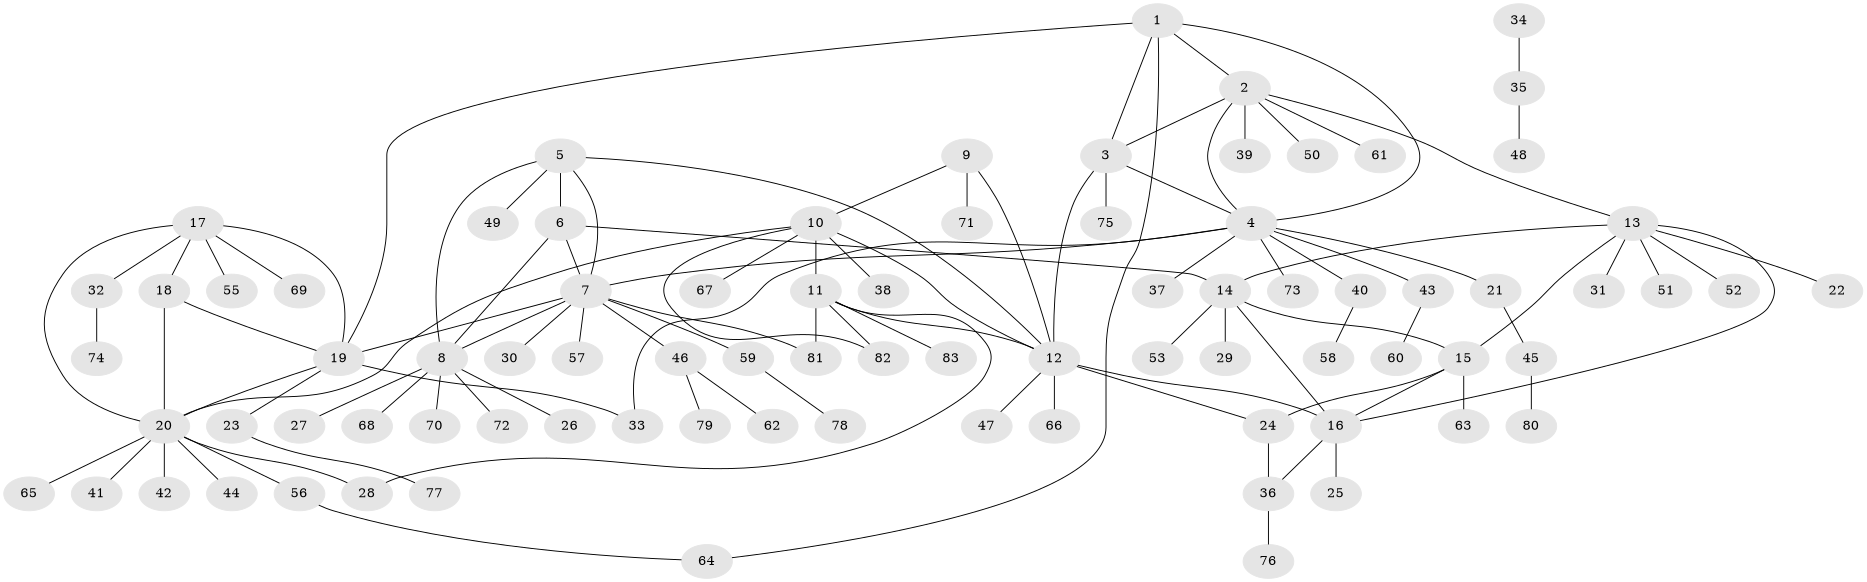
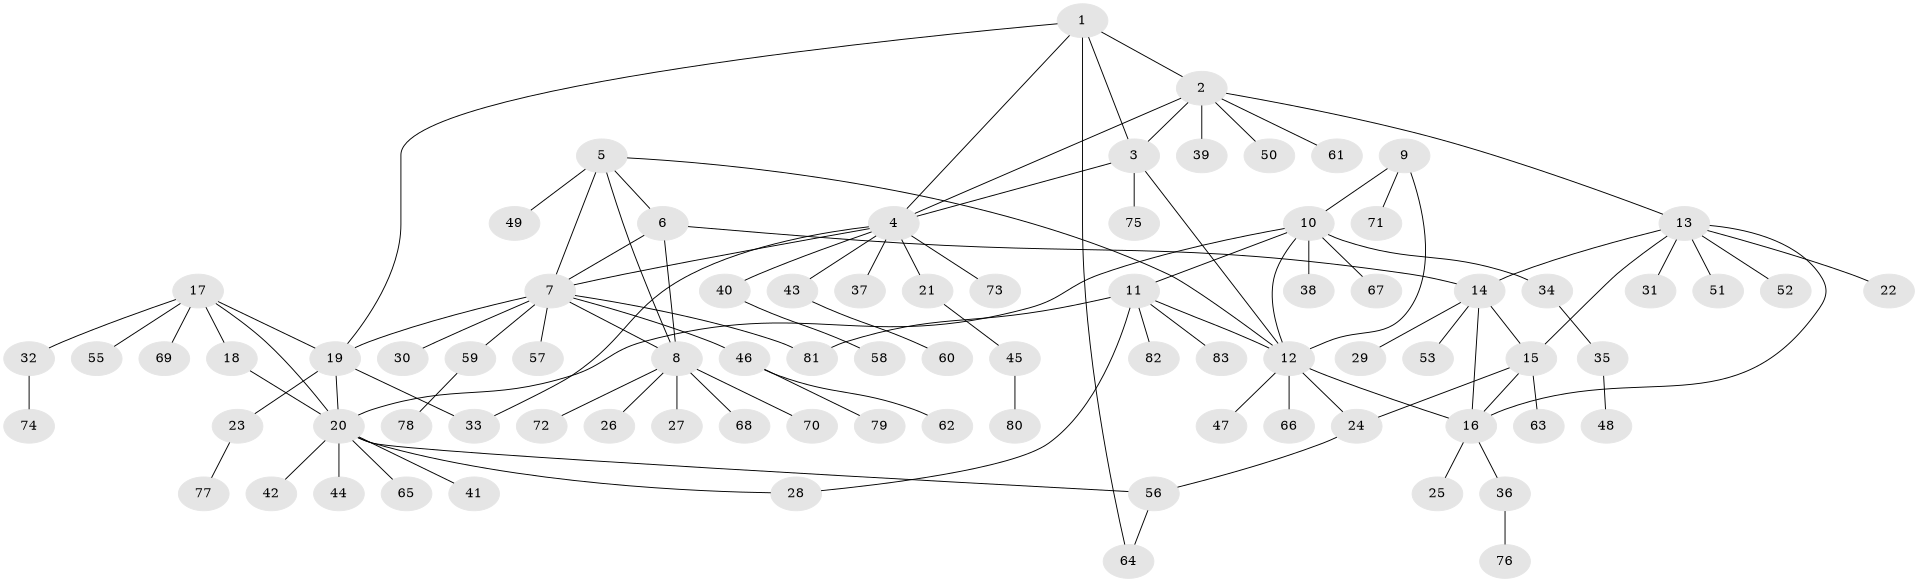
(671, 308) -> (1433, 258)
(250, 328) -> none
(1268, 460) -> (1258, 465)
